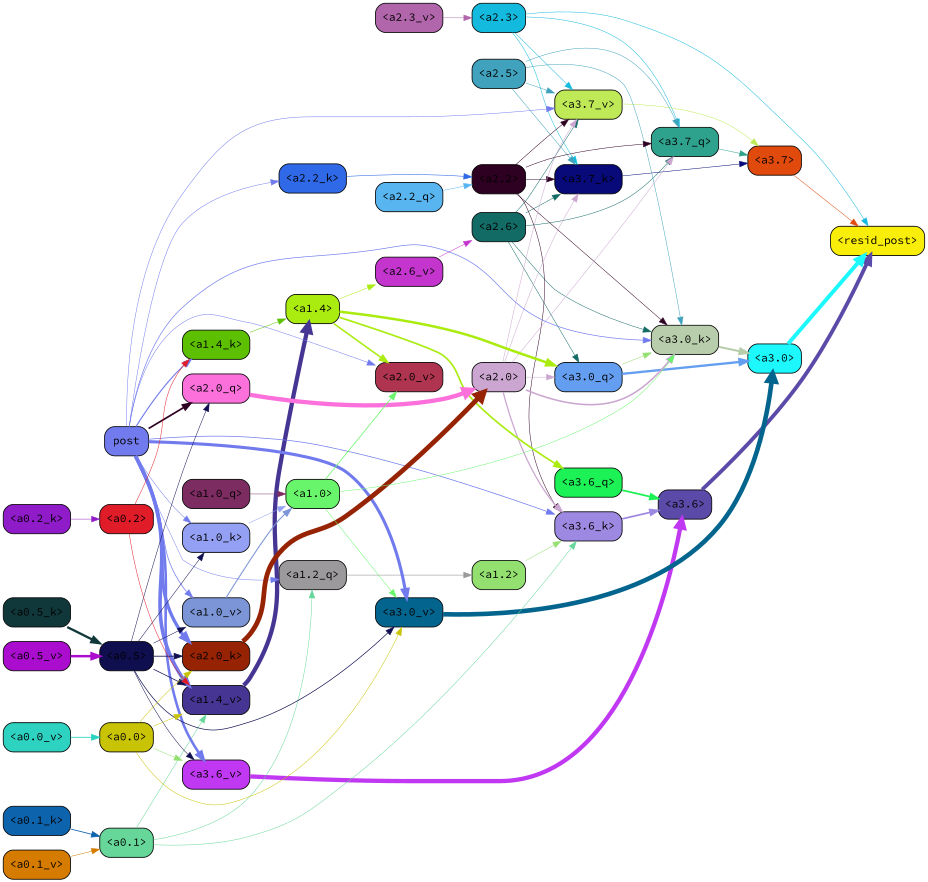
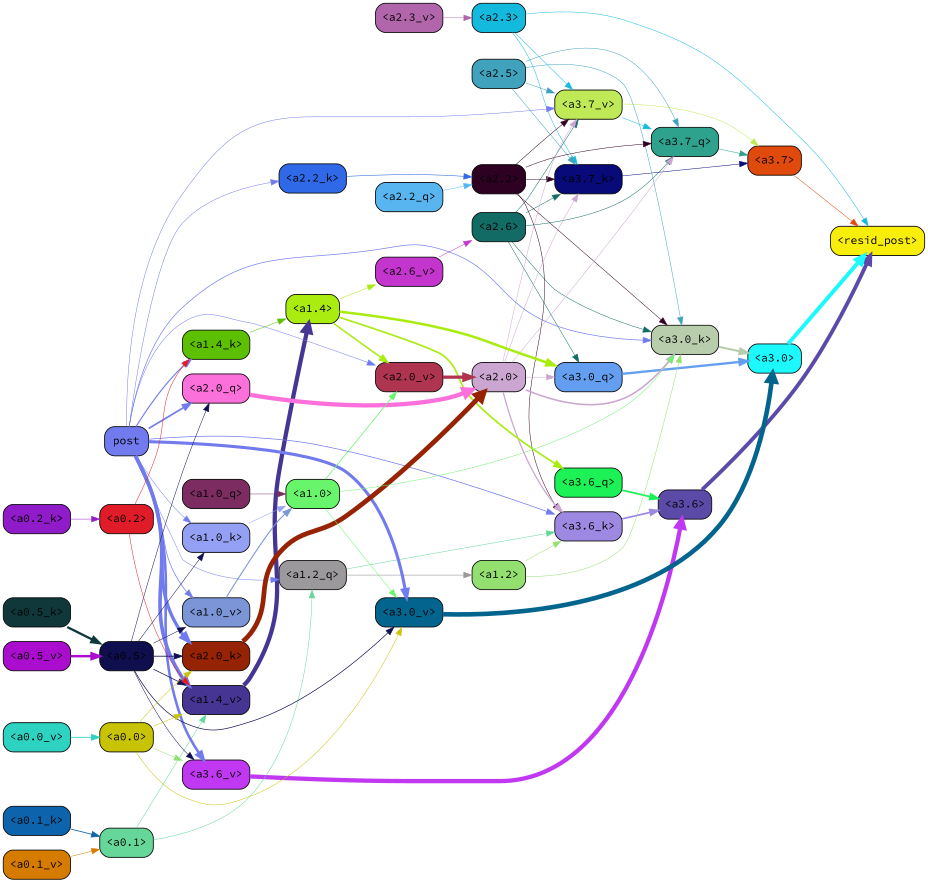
(620, 40) -> (633, 122)
(633, 360) -> (640, 506)
none -> (453, 377)
(169, 416) -> (169, 416)
(391, 745) -> (446, 551)
